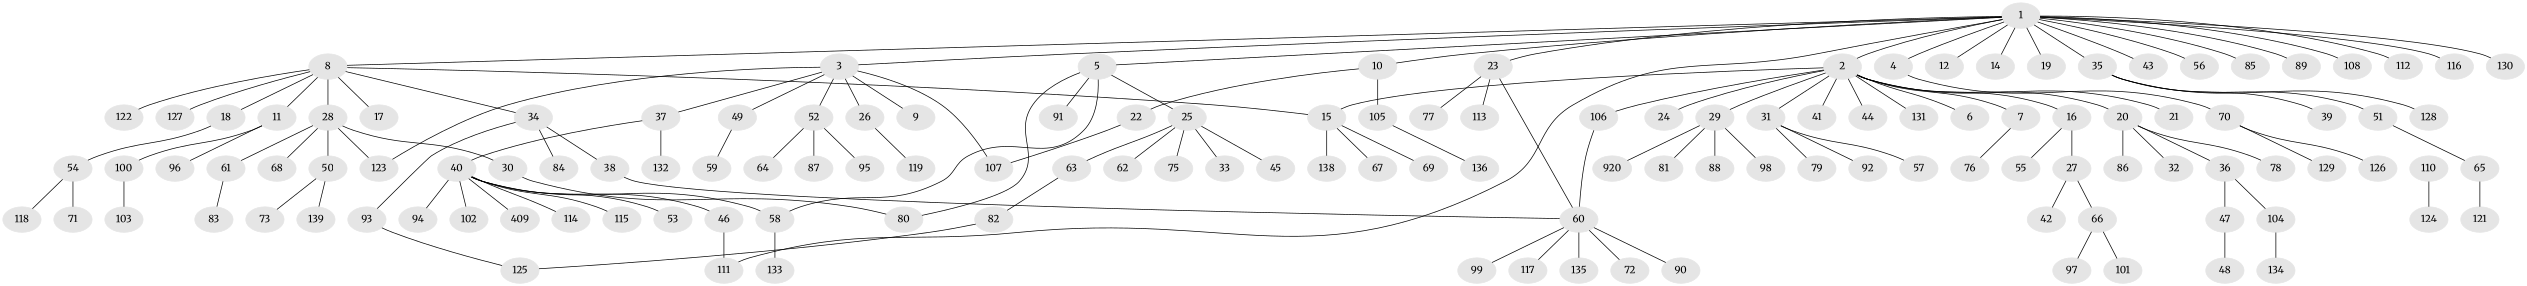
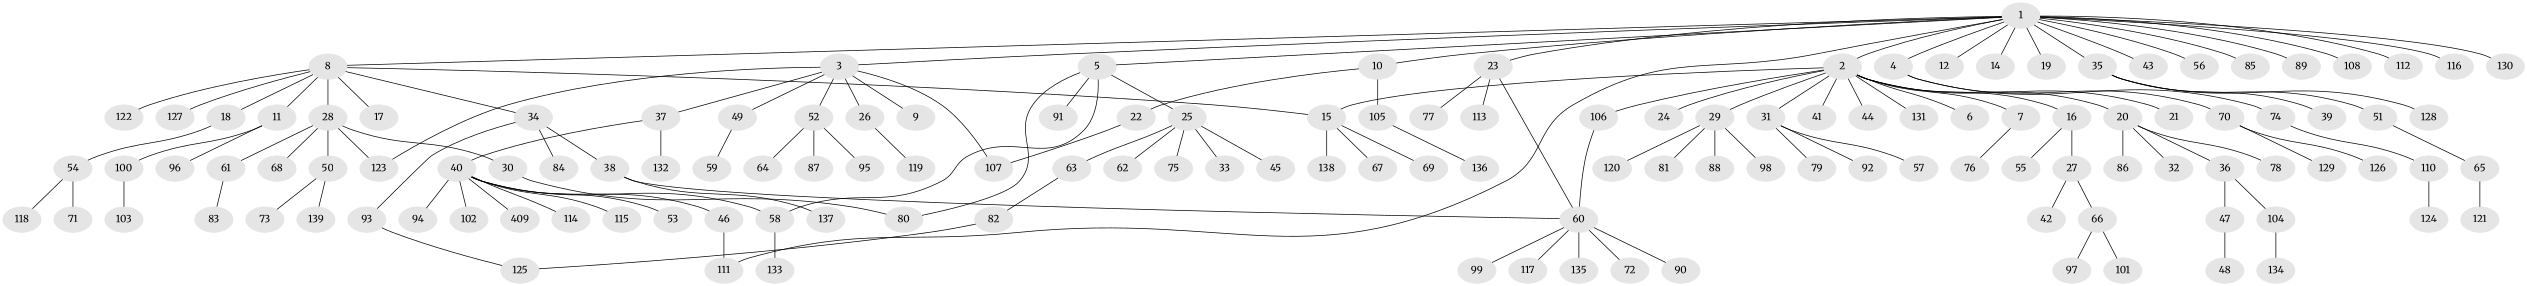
none -> (2276, 118)
(1612, 169) -> (1612, 169)
none -> (826, 220)
